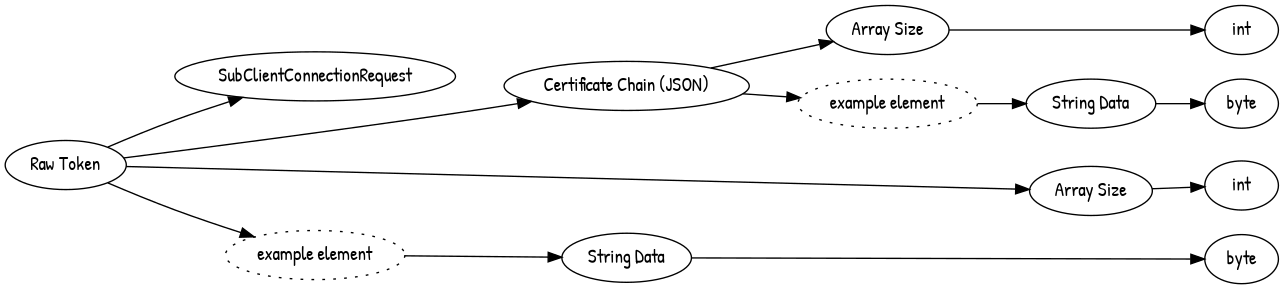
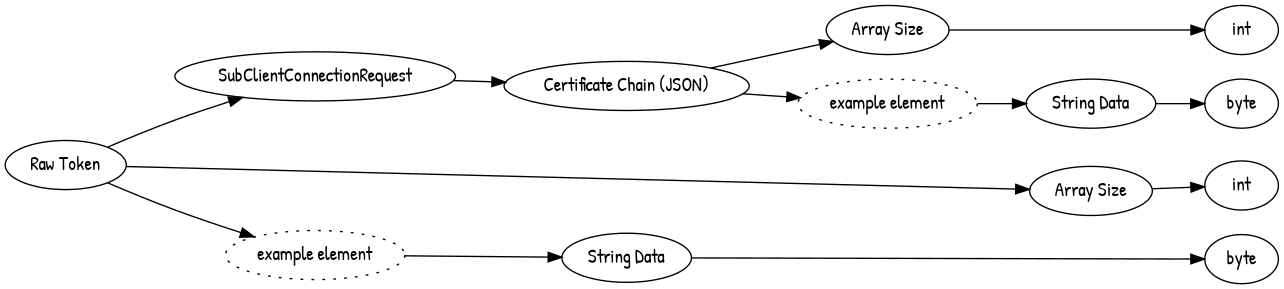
(321, 132) -> (473, 81)
